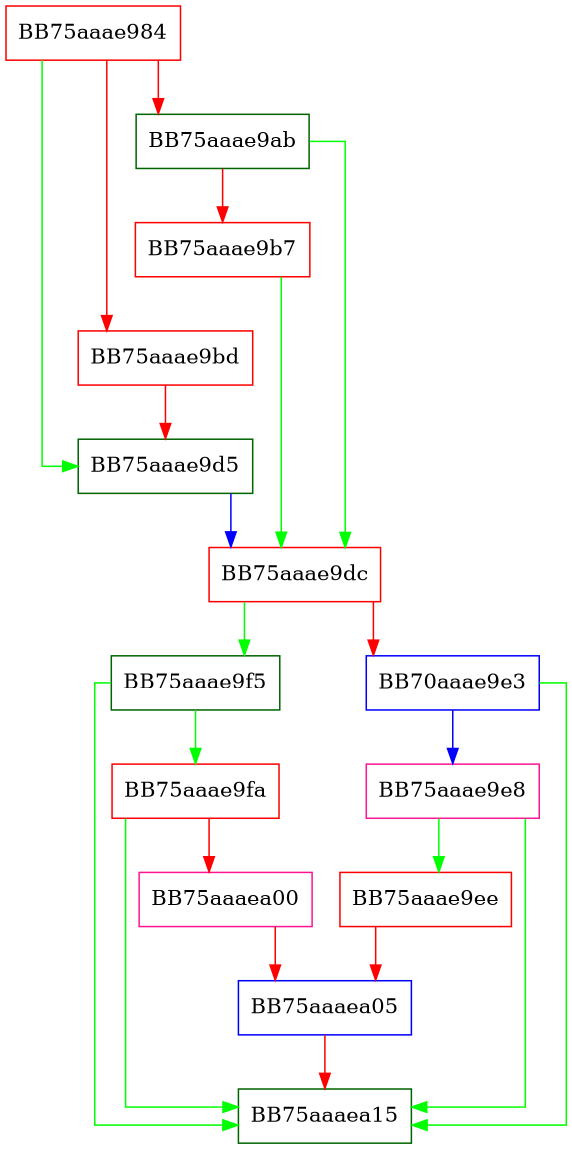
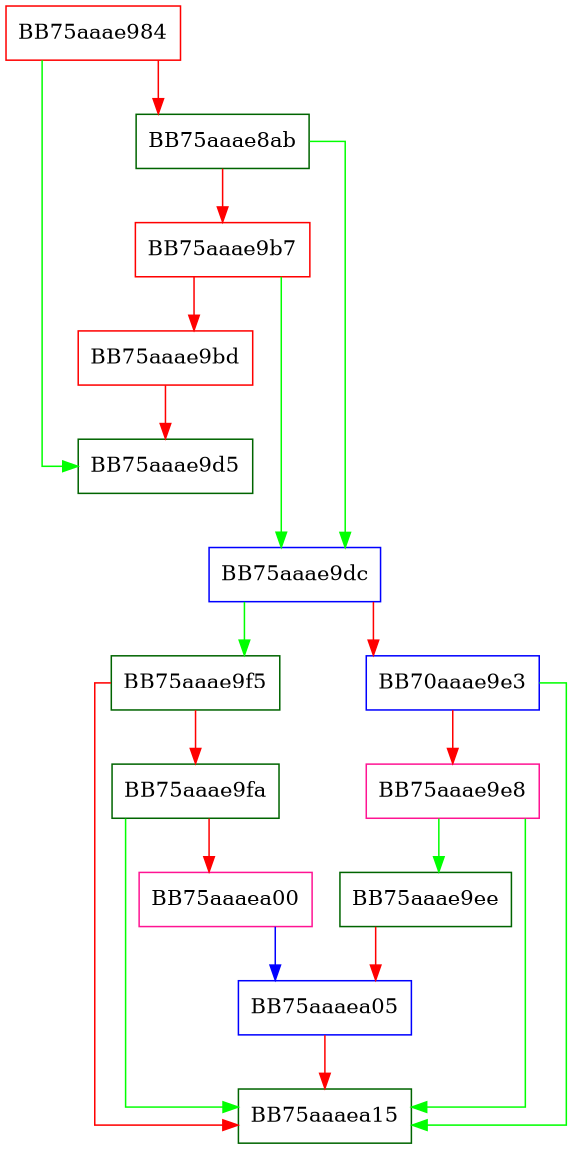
(223, 141) -> (223, 141)
(107, 188) -> (194, 296)
(231, 513) -> none
(295, 575) -> (295, 575)
(196, 729) -> (196, 729)
(453, 729) -> (453, 729)
(196, 791) -> (196, 791)
(426, 899) -> (426, 899)
(275, 946) -> (275, 946)
(95, 960) -> (95, 960)
